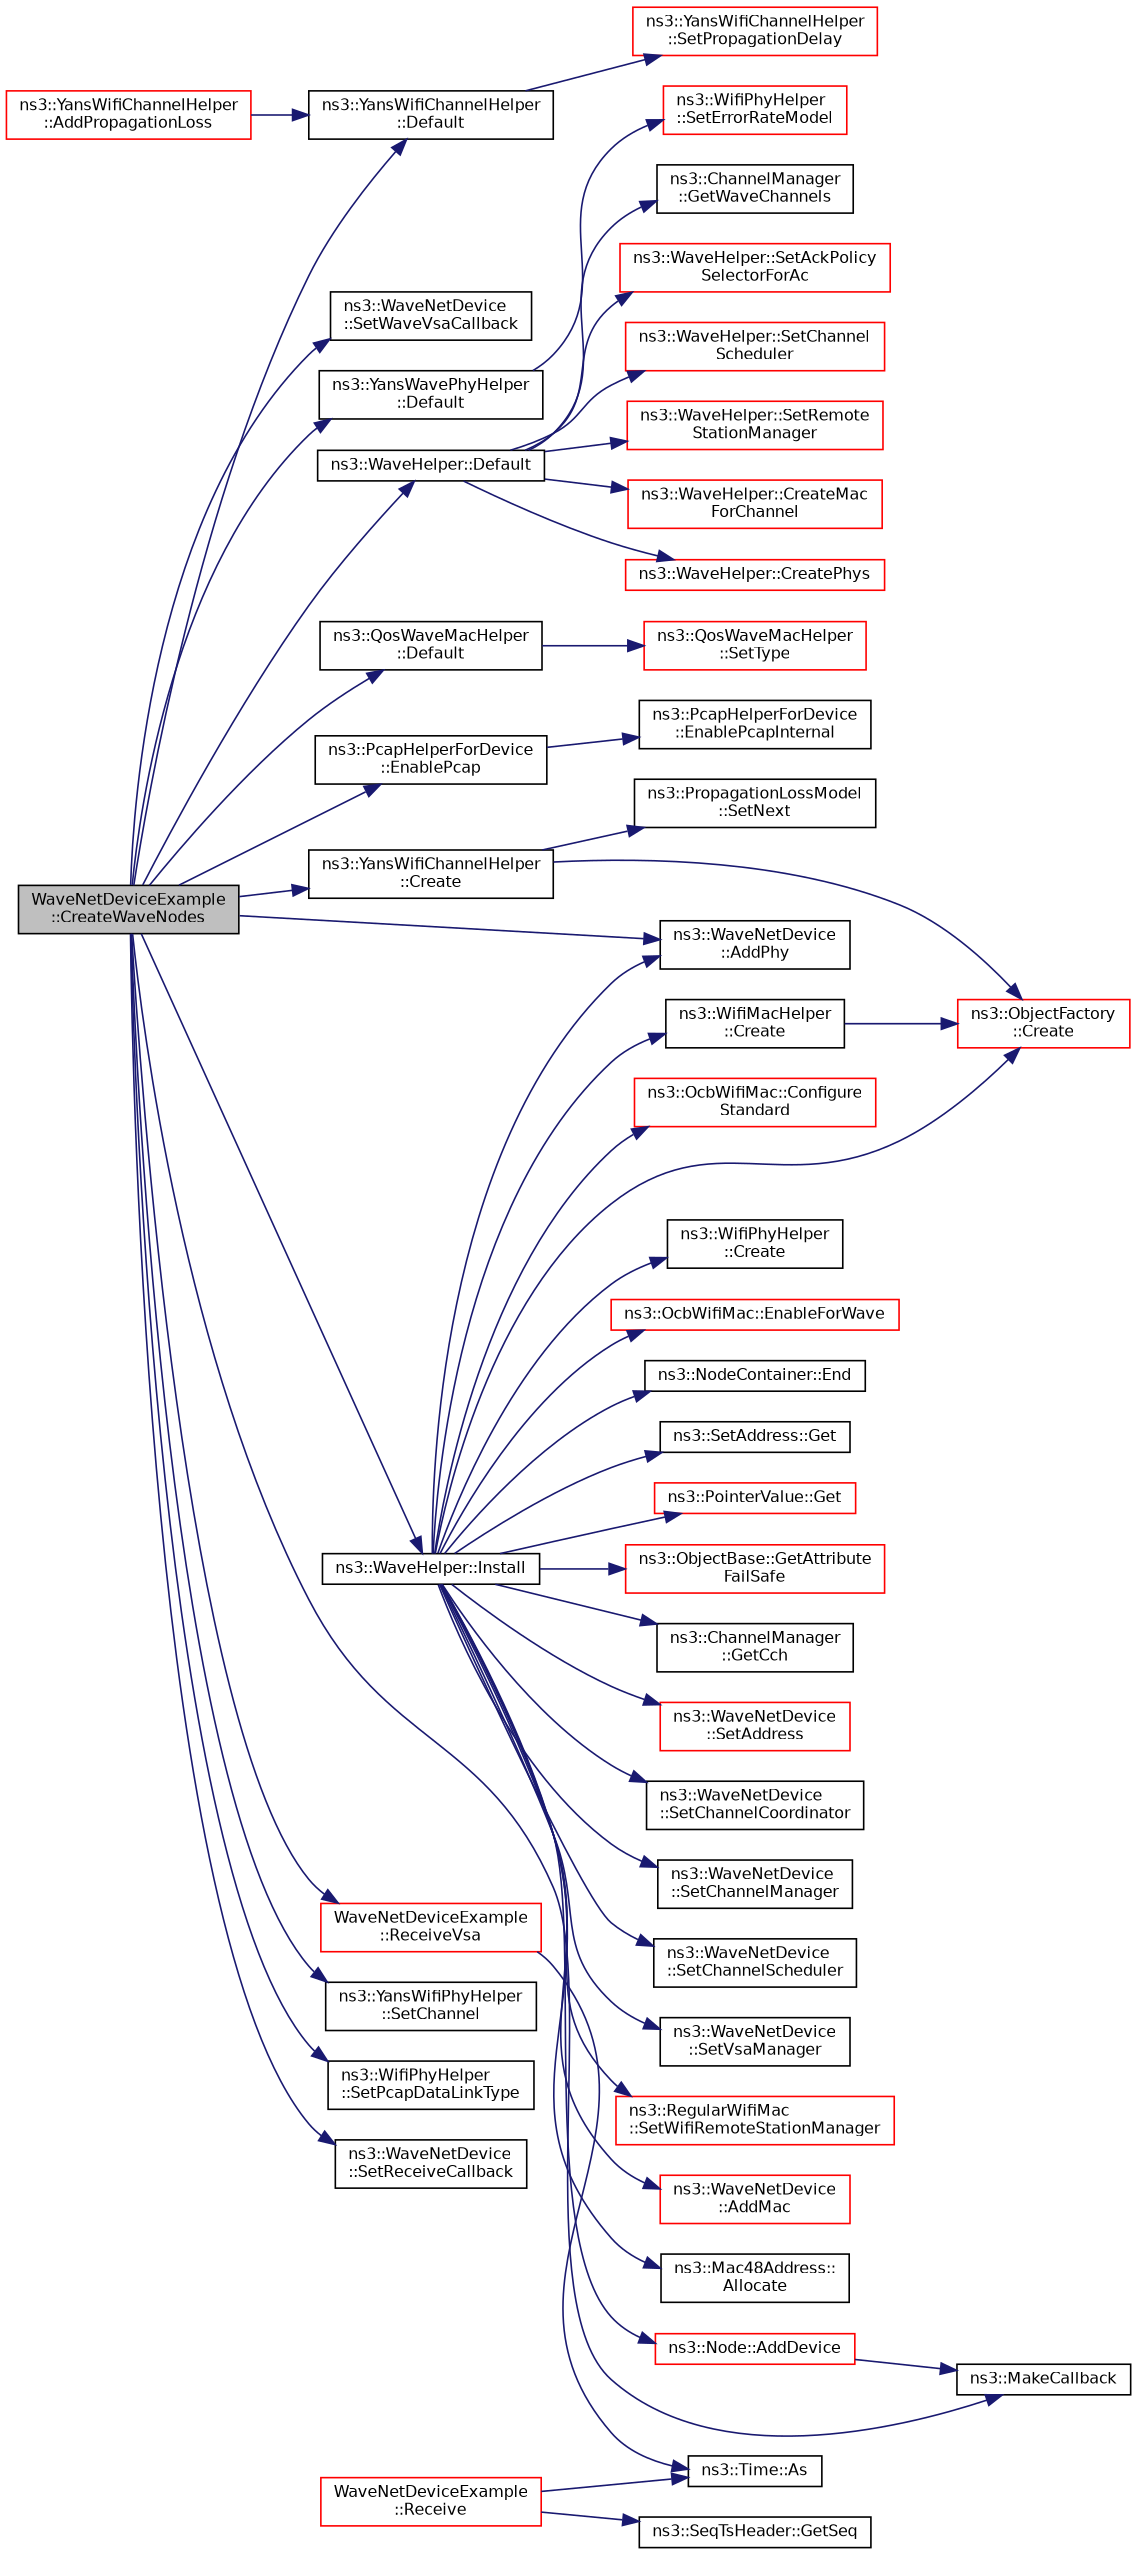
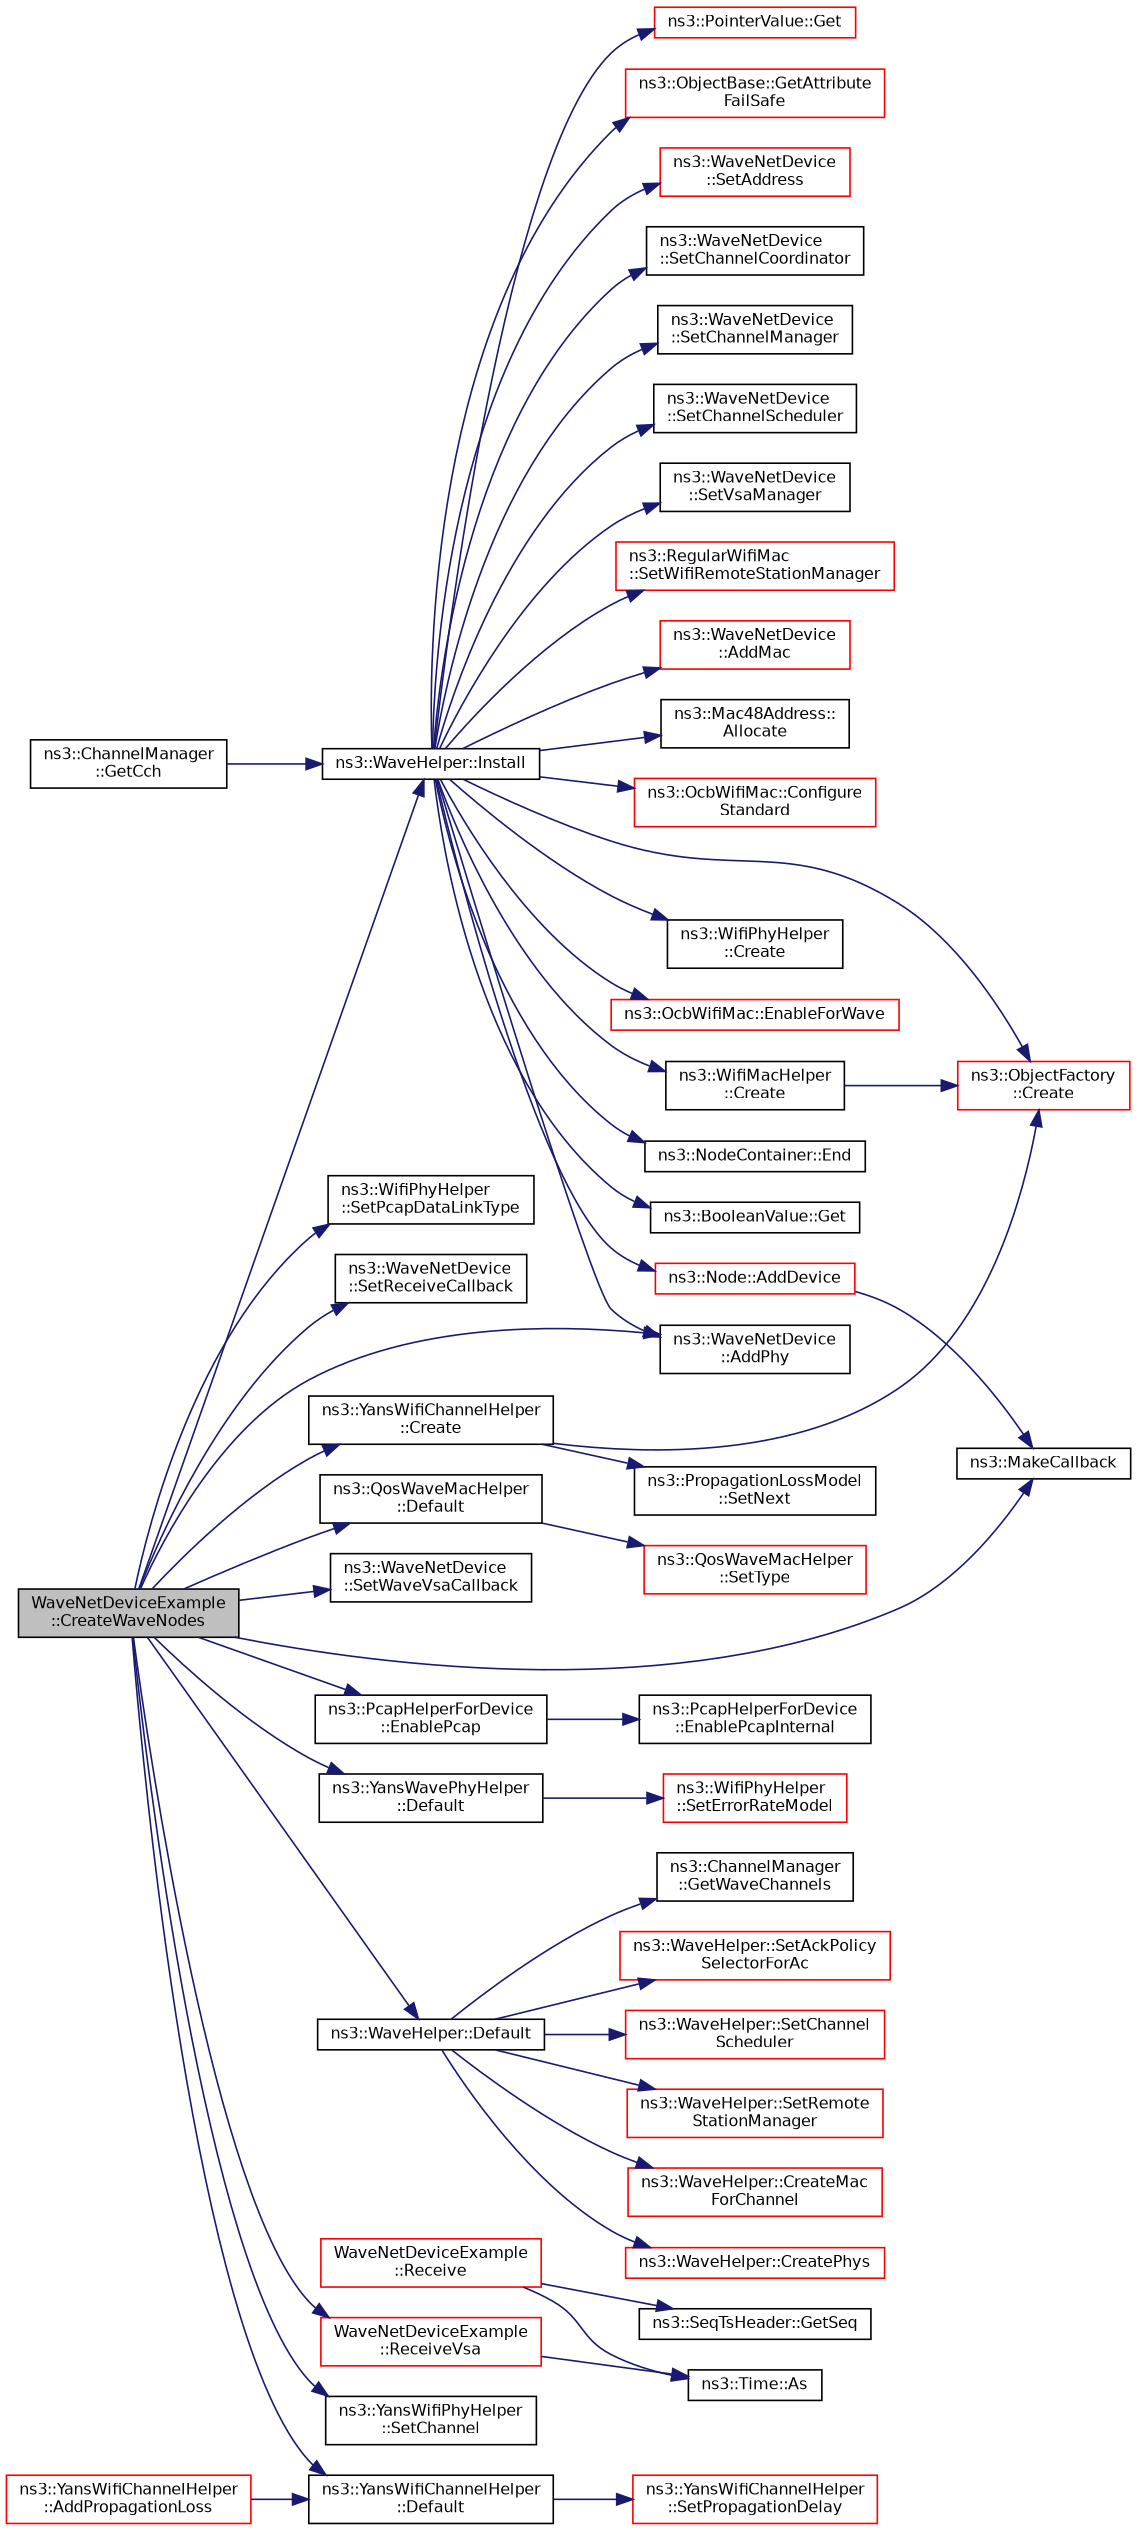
(755, 1437) -> (755, 1218)
(568, 1602) -> (266, 764)
